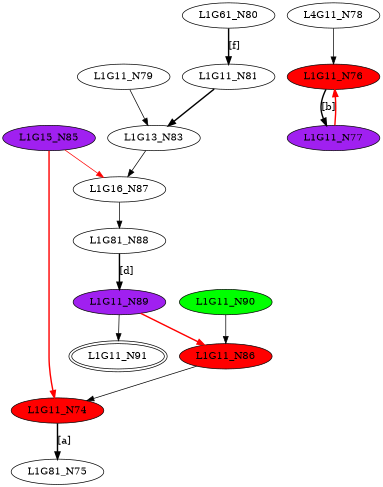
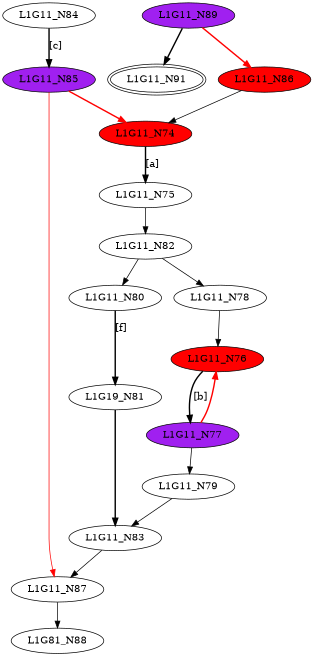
none -> (49, 15)
(229, 15) -> (115, 298)
(334, 15) -> (220, 298)
(229, 77) -> (115, 397)
(49, 138) -> (49, 80)
(154, 138) -> (115, 538)
(119, 189) -> (57, 589)
none -> (146, 246)
(119, 268) -> none
(226, 302) -> none
(119, 324) -> (175, 43)
none -> (191, 457)
(57, 472) -> (146, 195)
